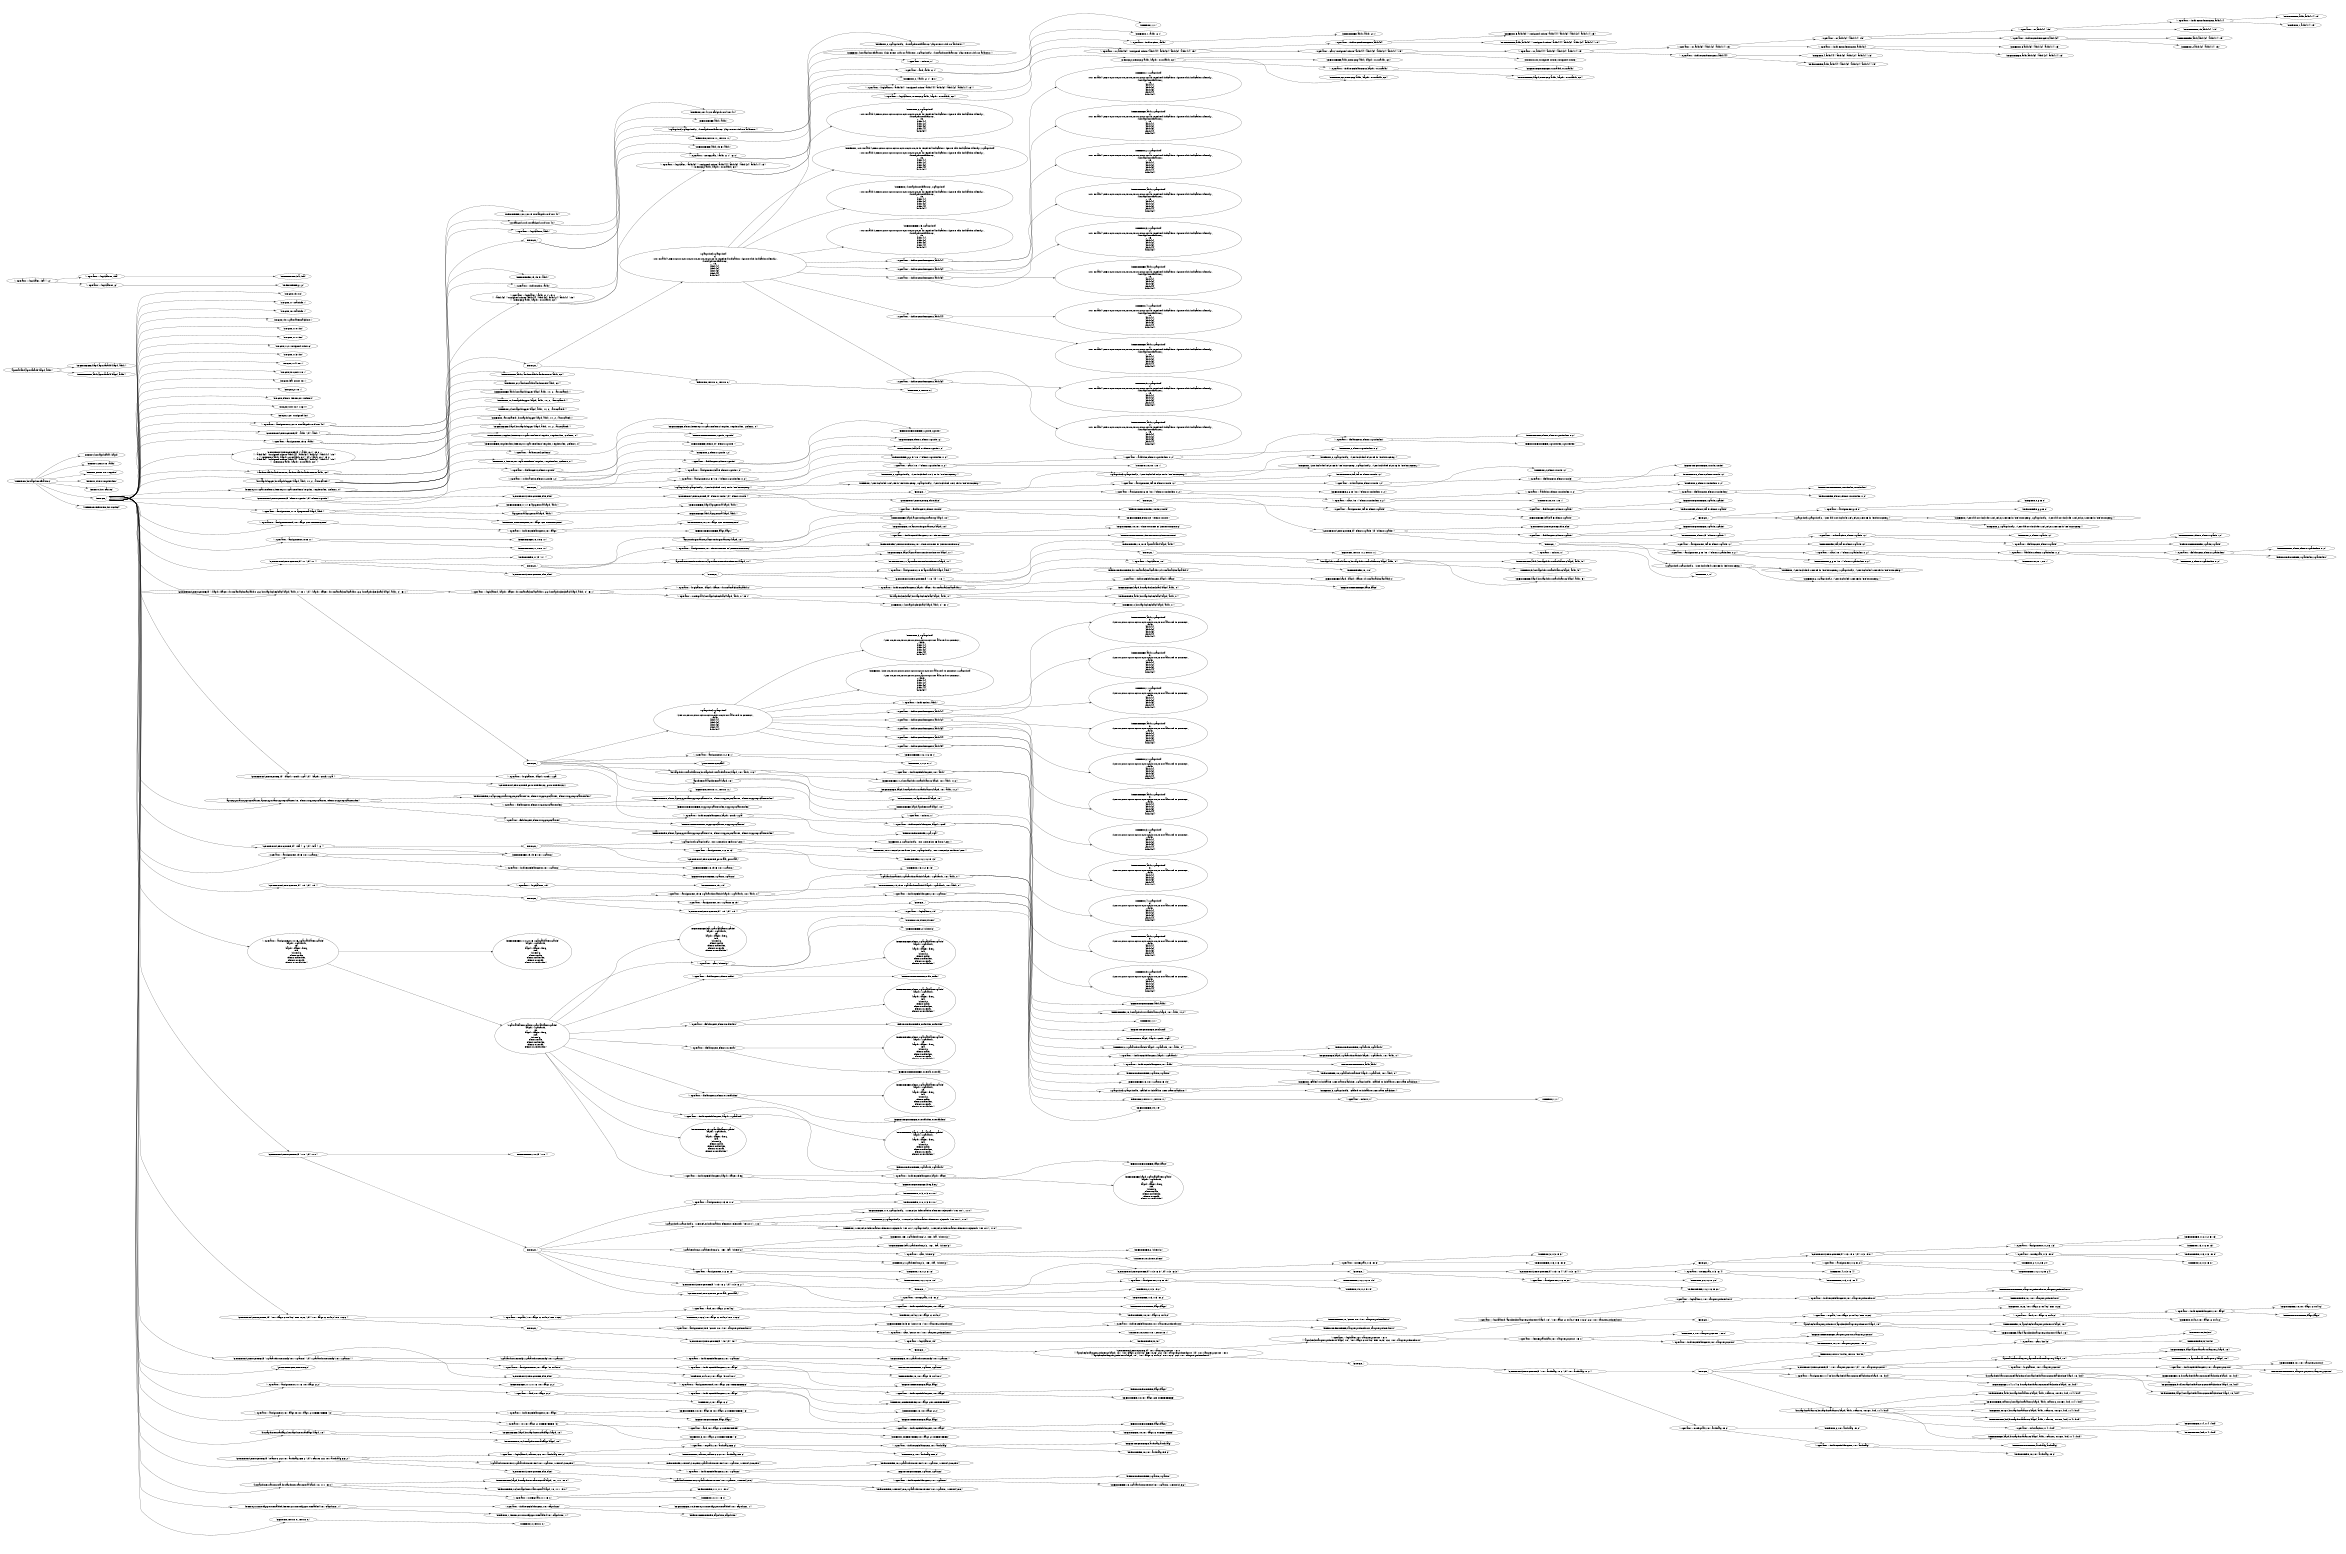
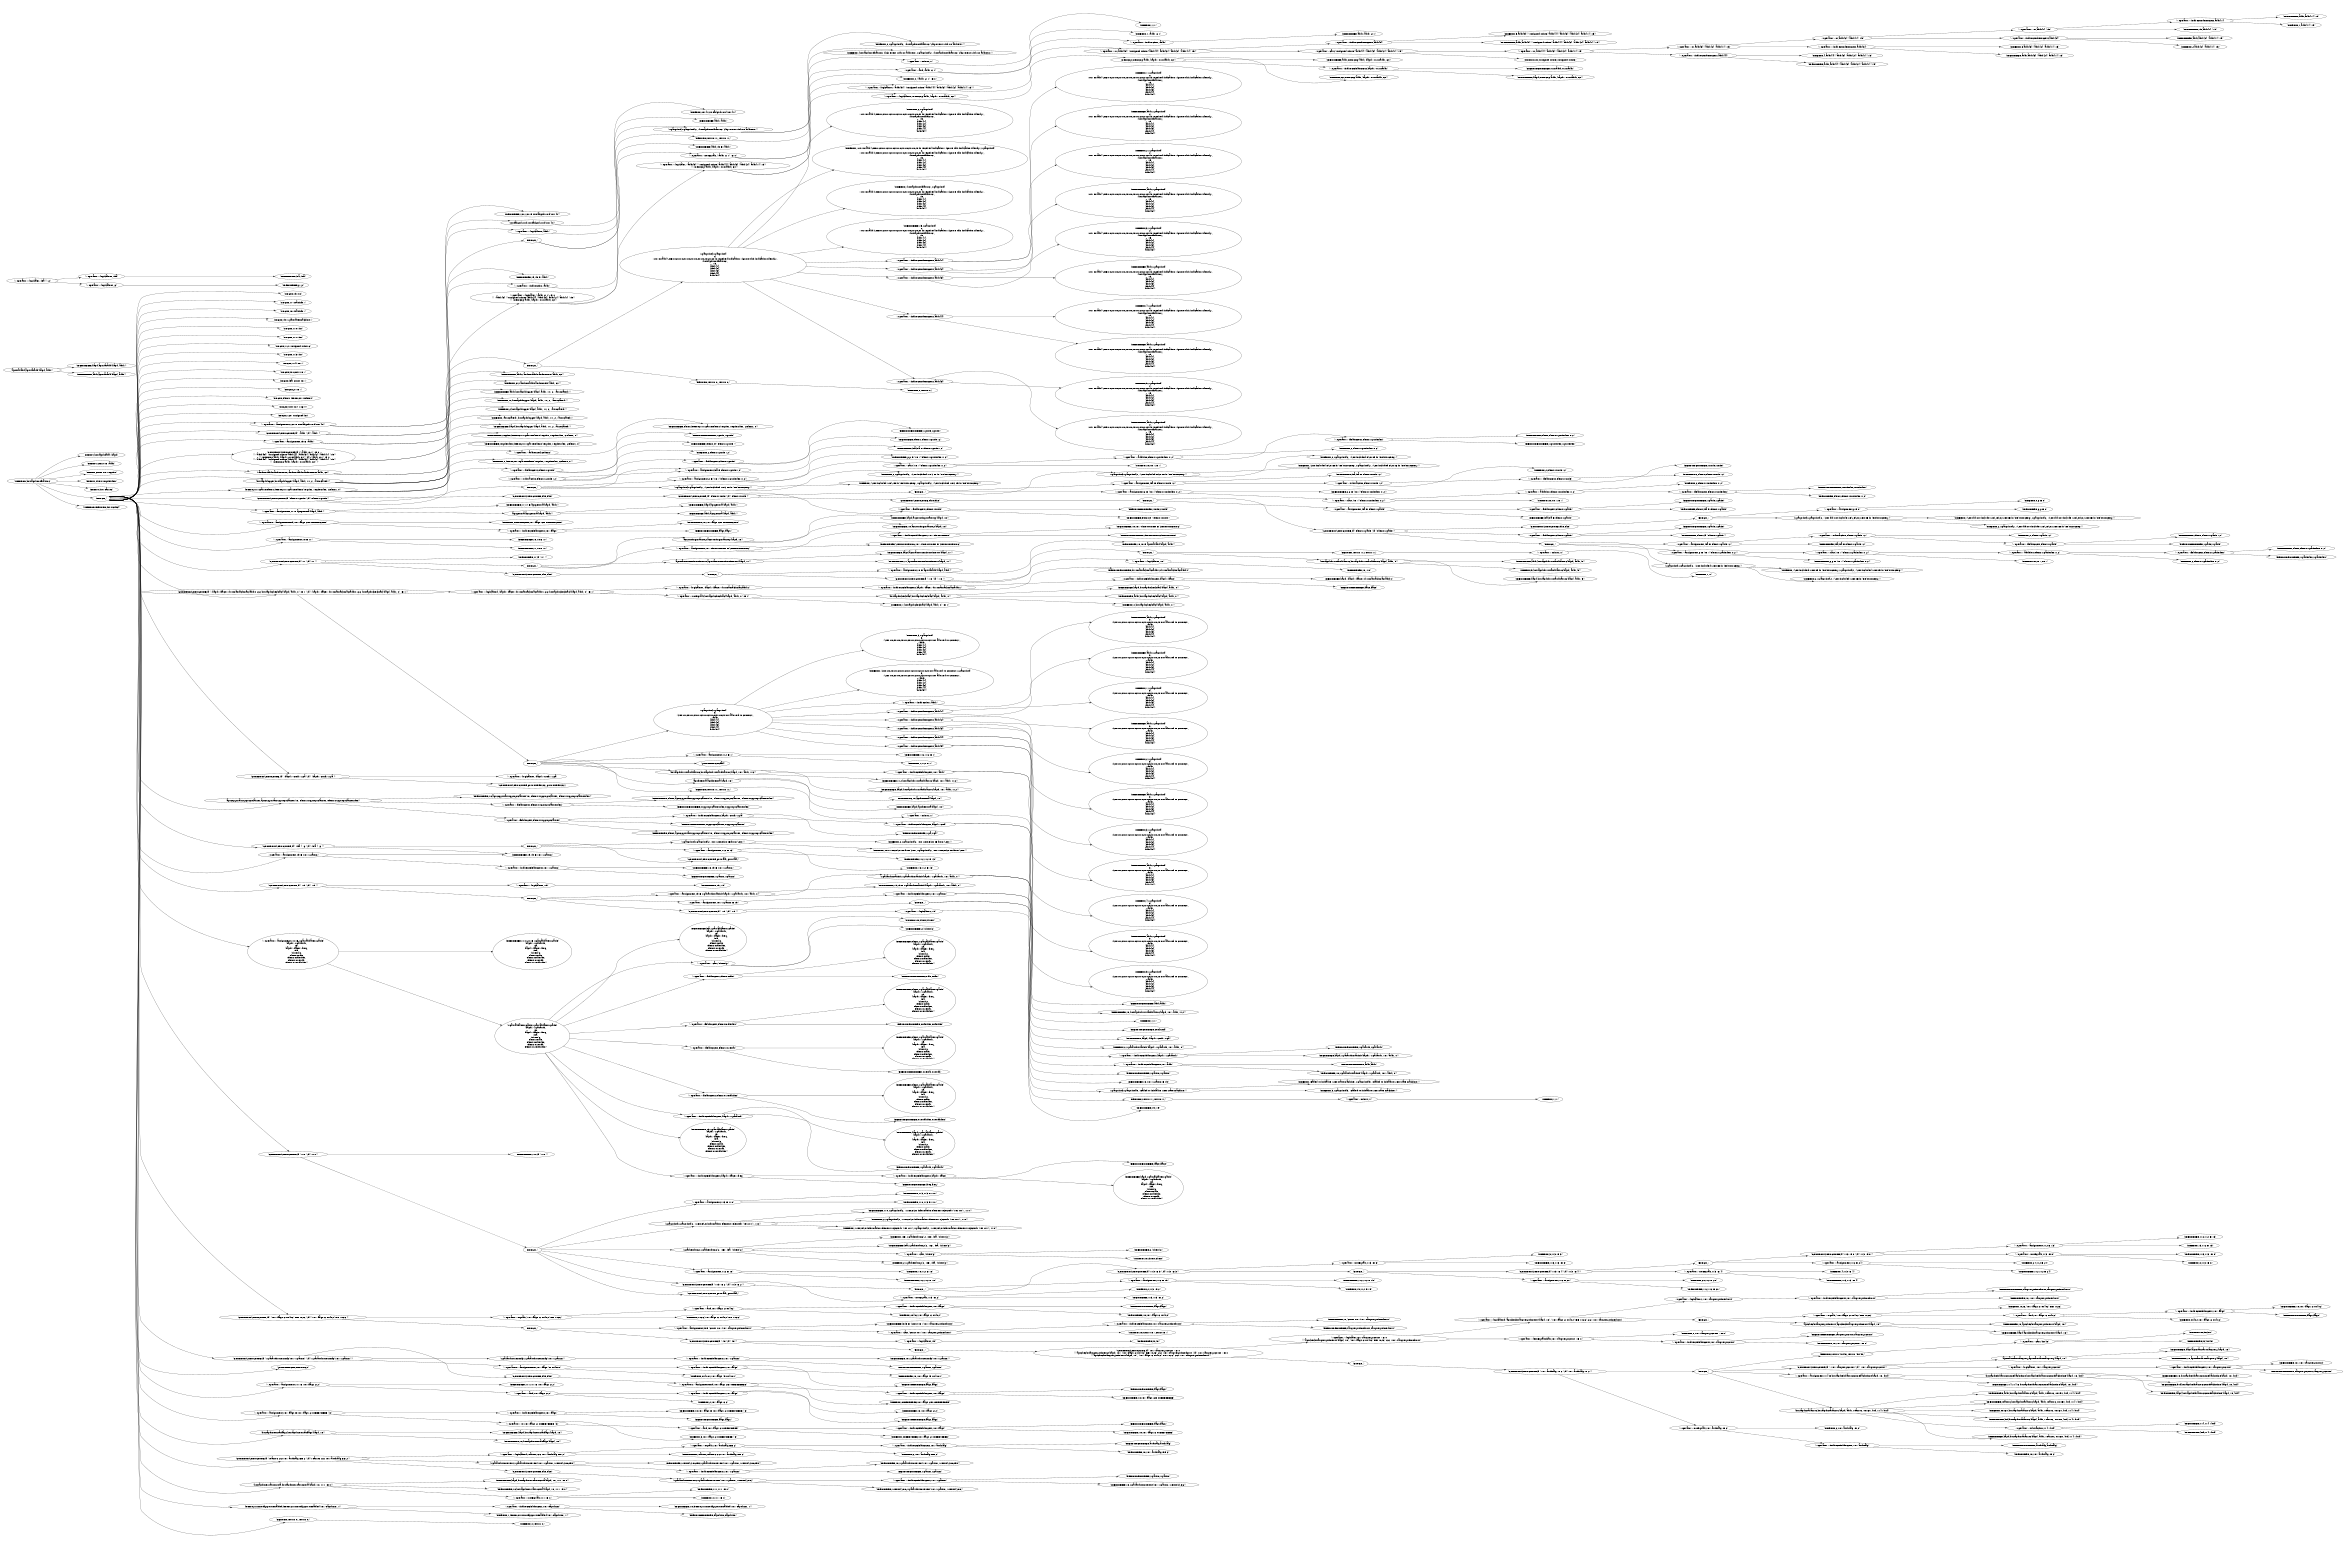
(414, 517) -> (414, 522)
(618, 792) -> (621, 818)
(920, 798) -> (920, 798)
